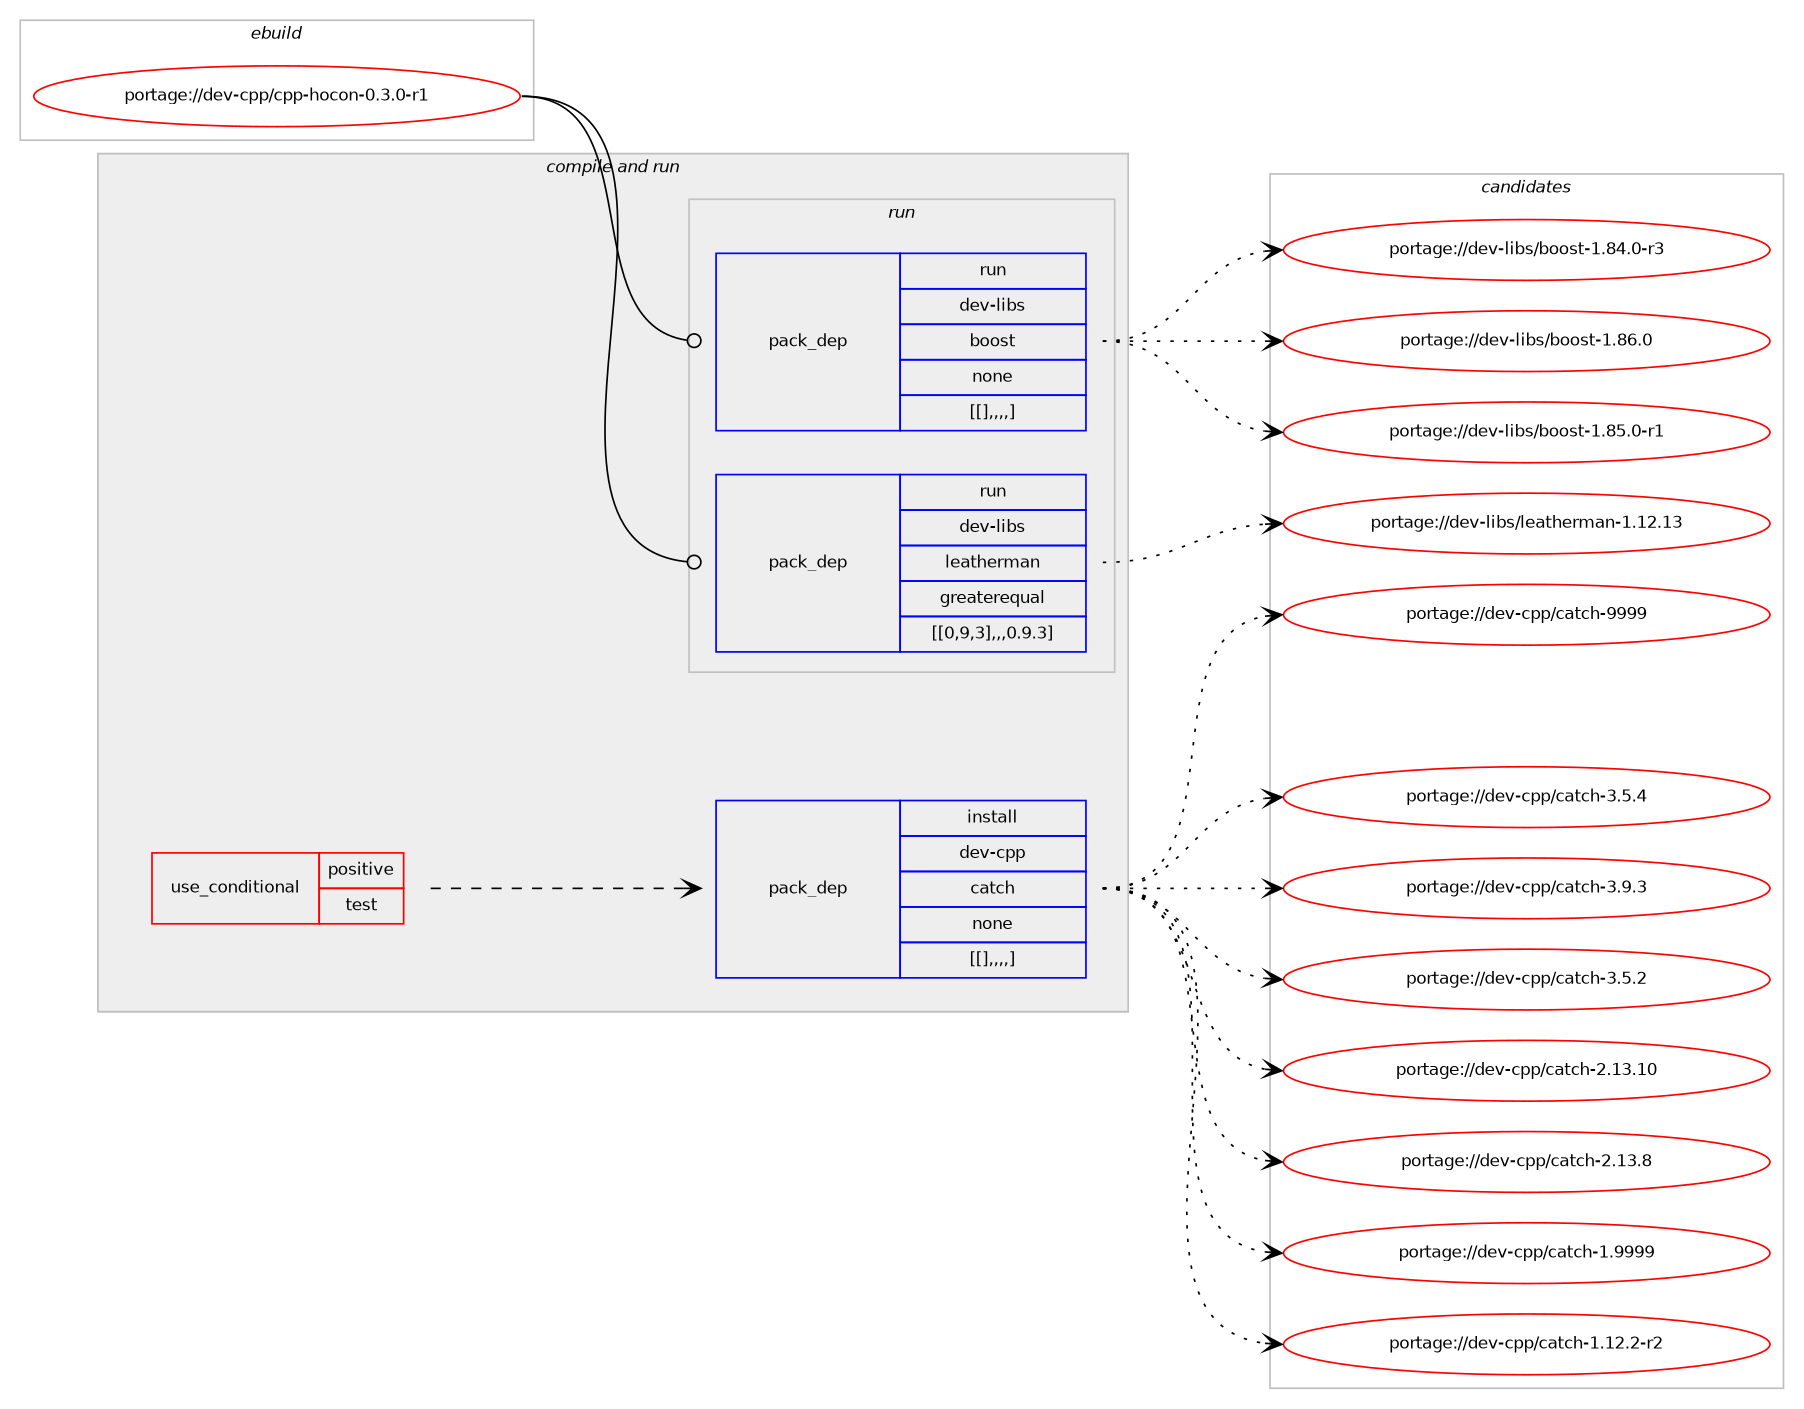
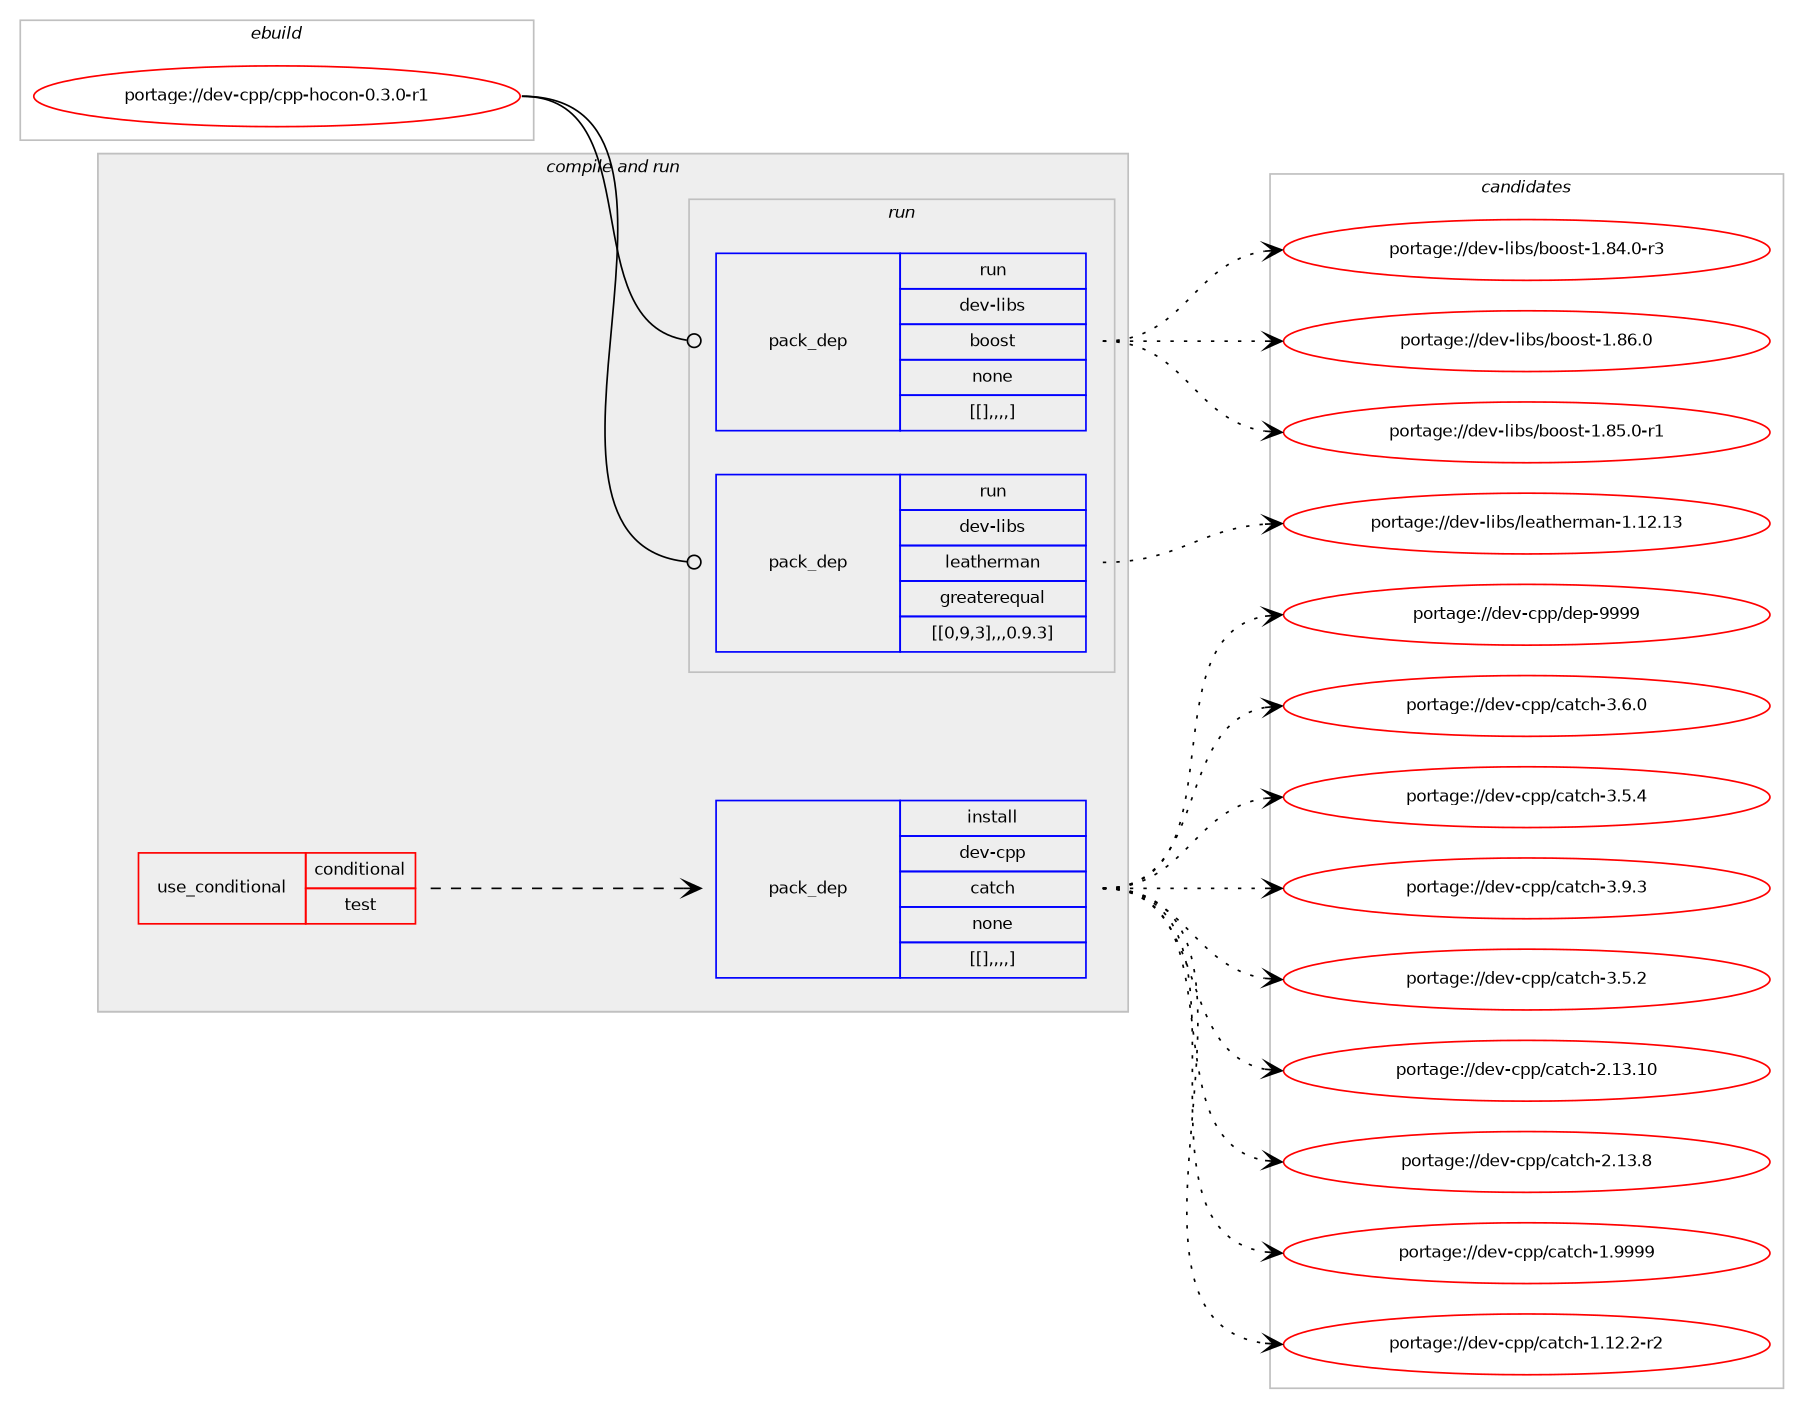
(1527, 615) -> (1527, 615)
none -> (1527, 706)
(361, 870) -> (361, 870)
